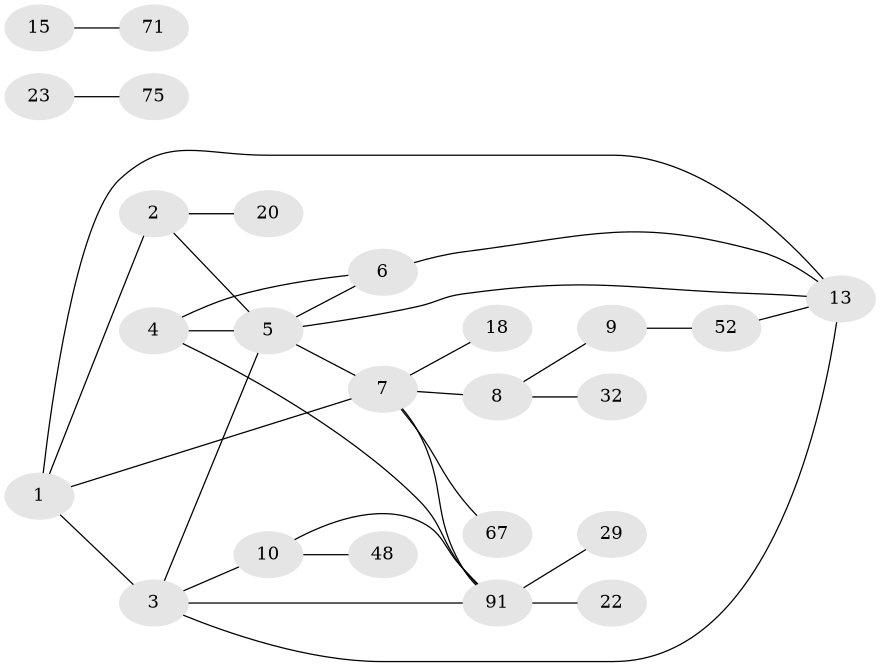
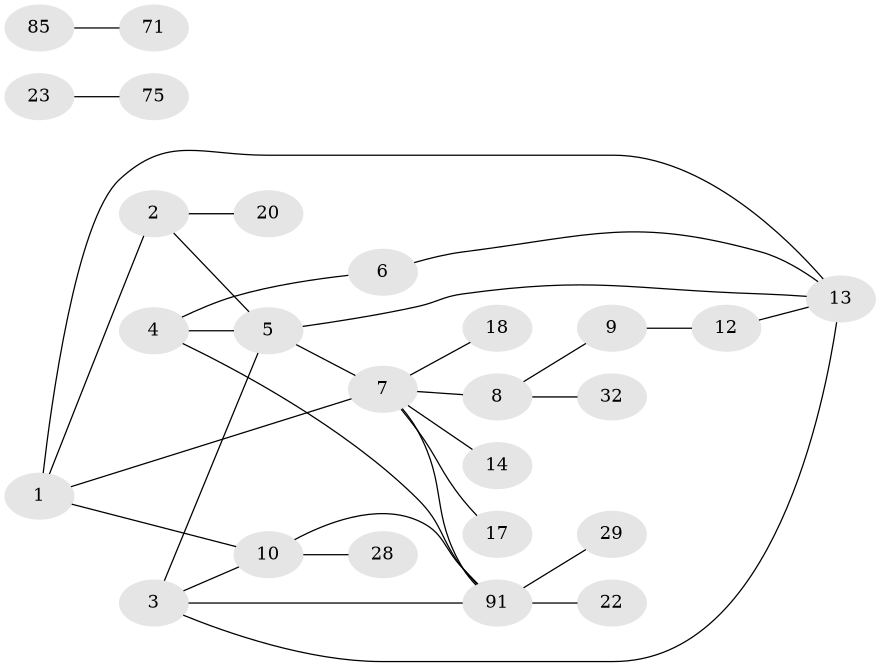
(39, 28) -> (39, 28)
(326, 301) -> none
(726, 328) -> (726, 328)
none -> (497, 466)
(497, 534) -> (497, 534)
(97, 550) -> (154, 525)
(383, 555) -> (383, 555)
